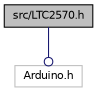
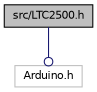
(49, 16) -> (49, 16)
